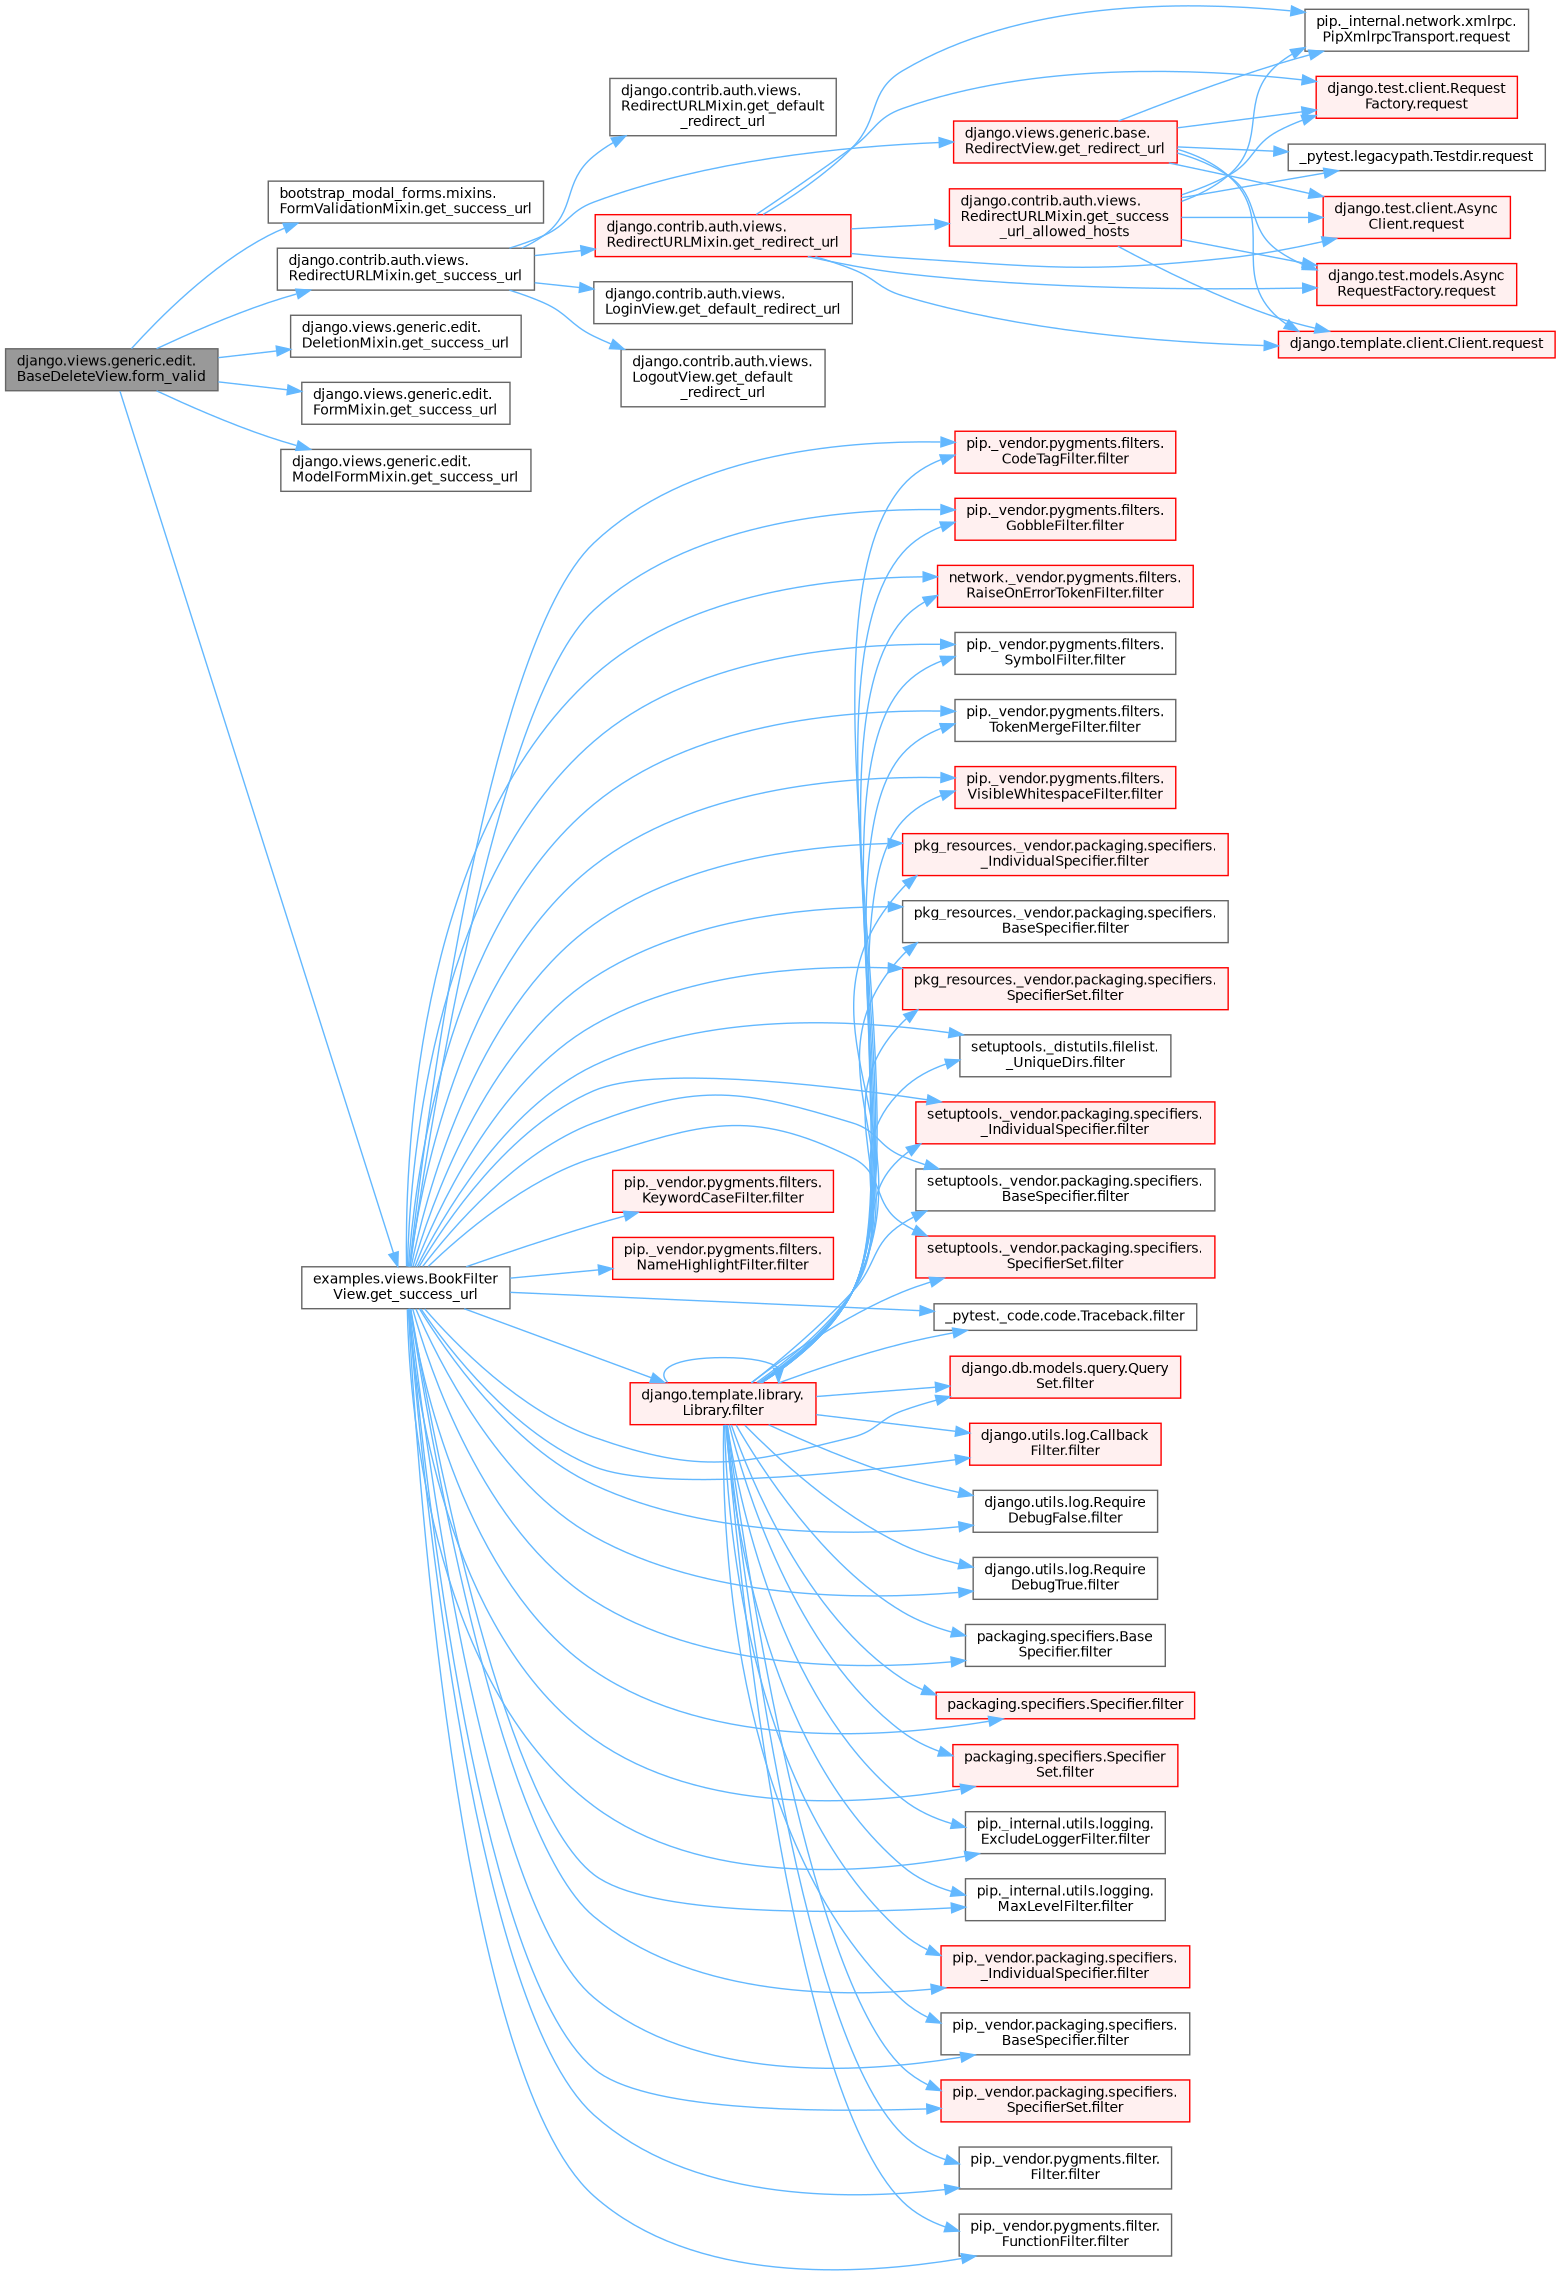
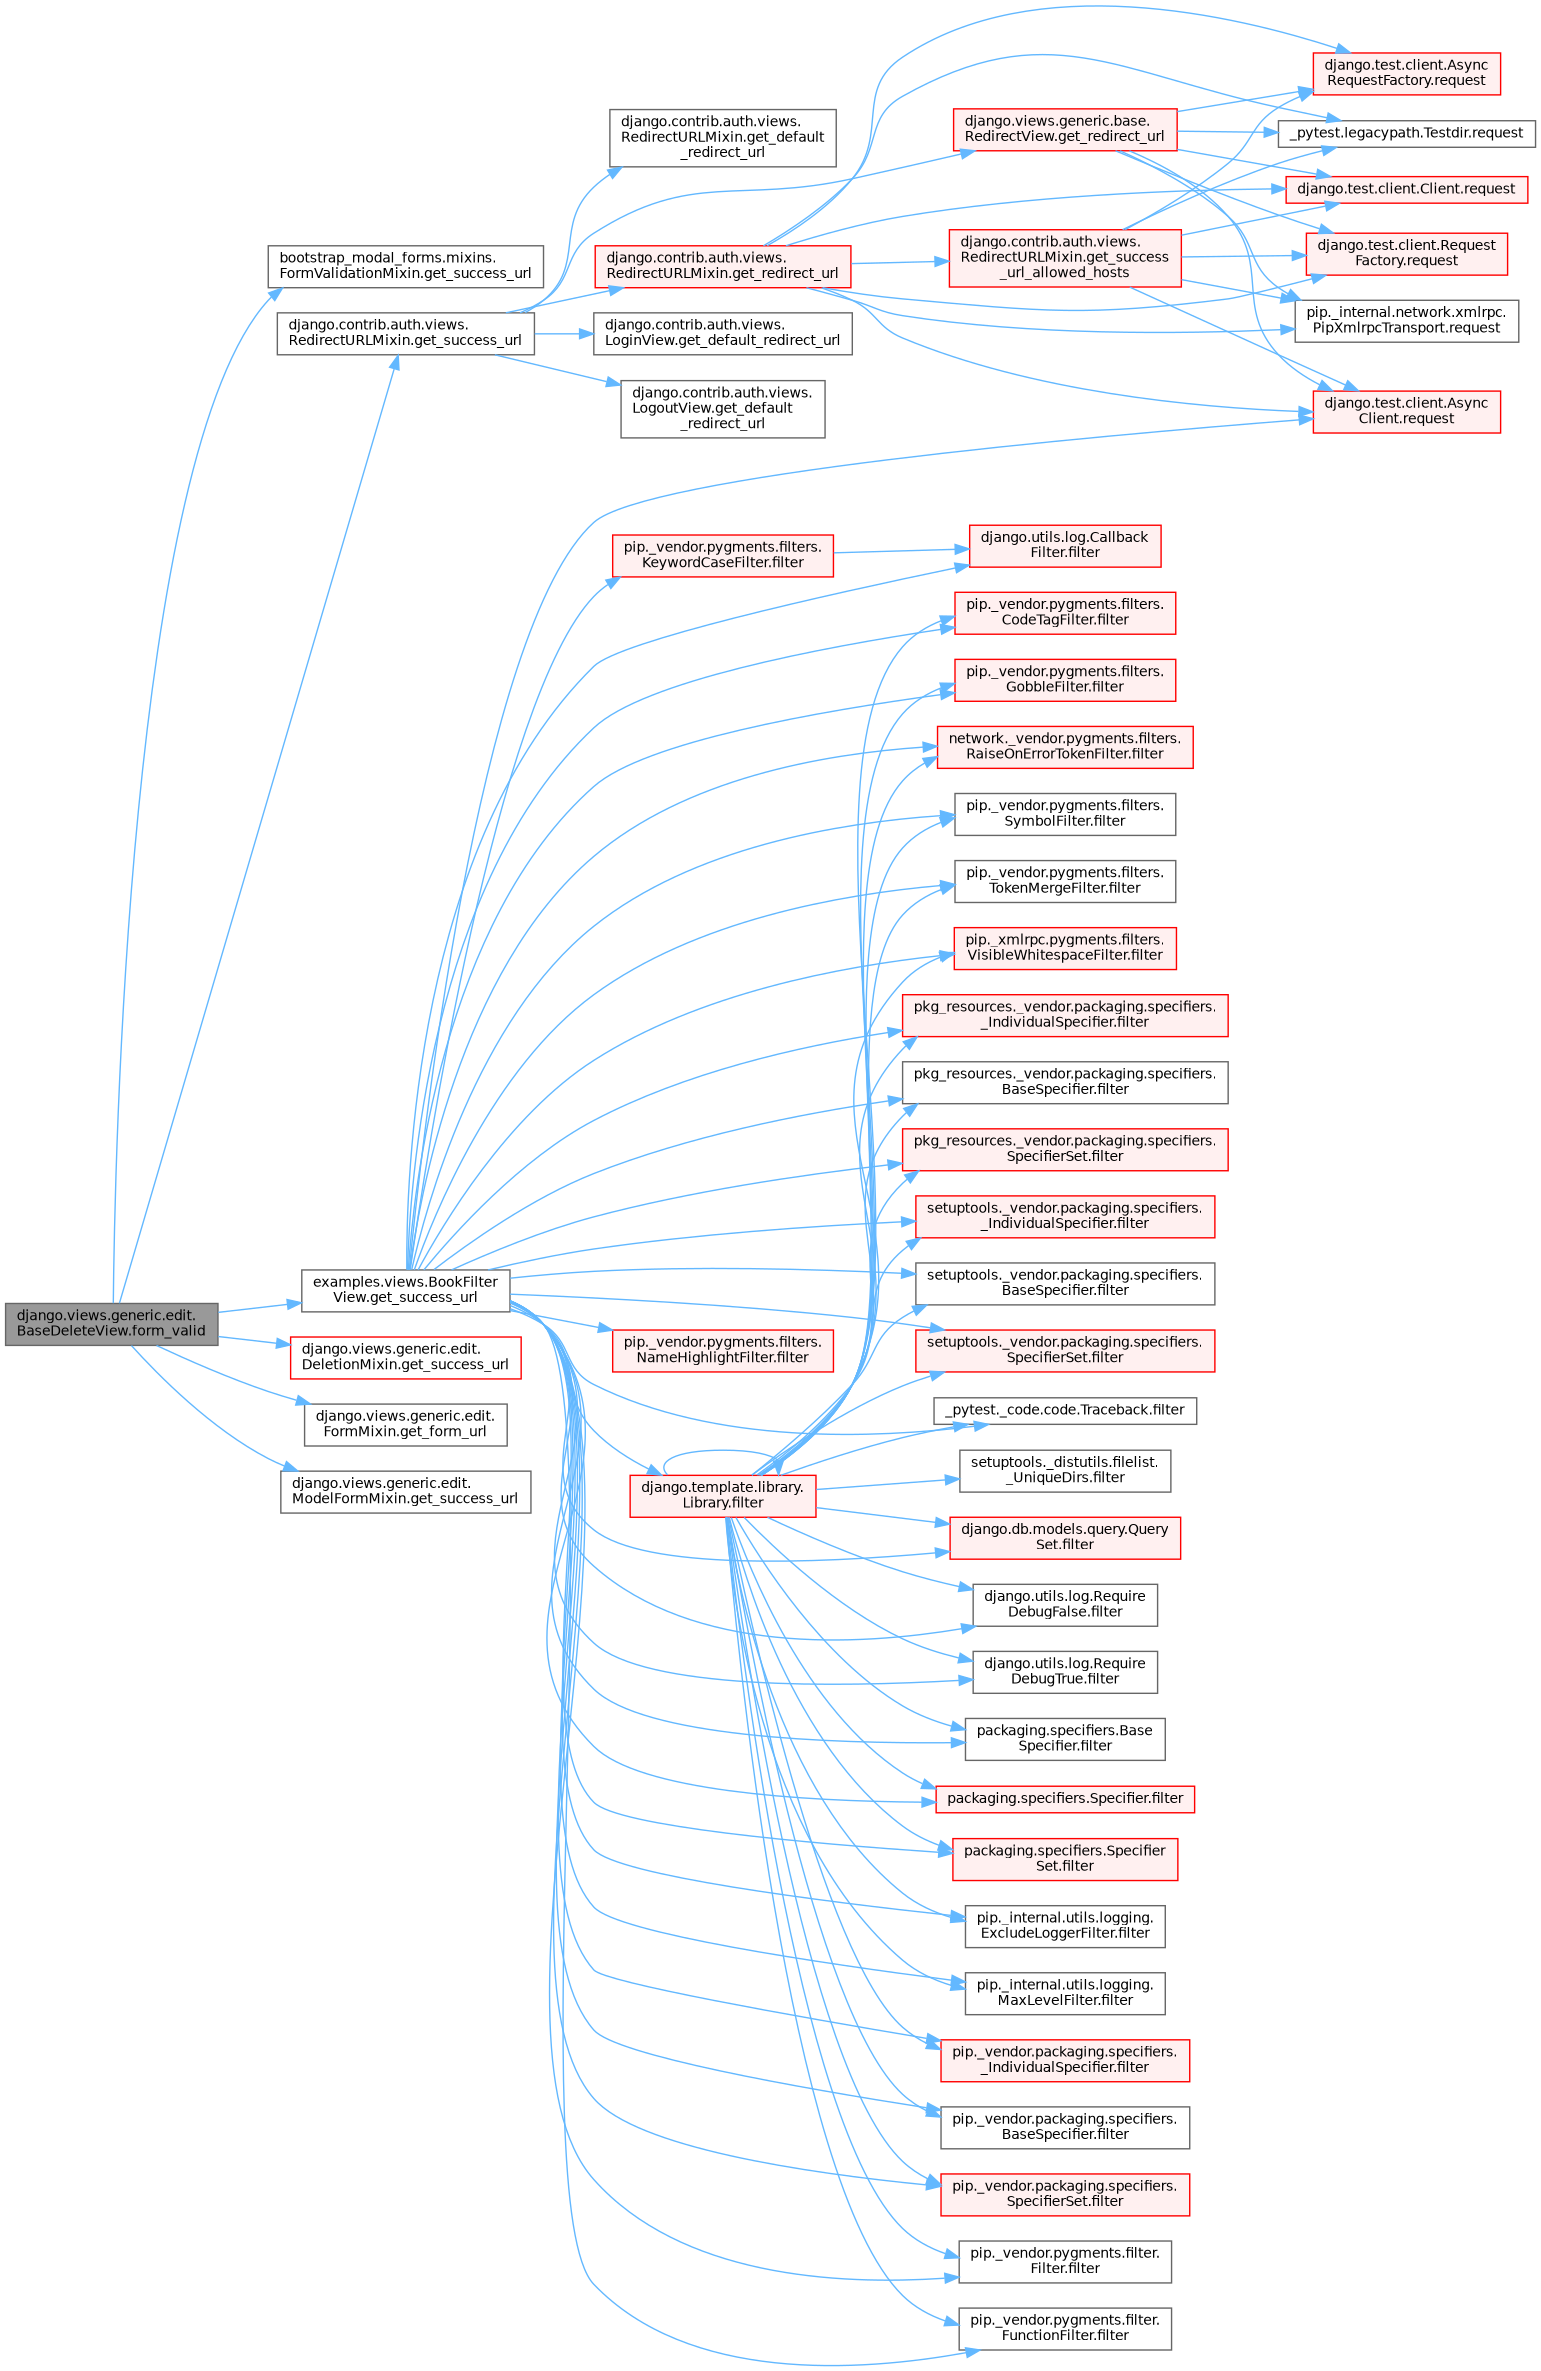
none -> (1010, 58)
(1417, 285) -> (1407, 74)
(406, 336) -> (406, 1358)
(1417, 345) -> (1407, 190)
(406, 403) -> (406, 1425)
(1065, 788) -> (1065, 949)
(635, 1049) -> (576, 548)
(896, 1424) -> (894, 551)
